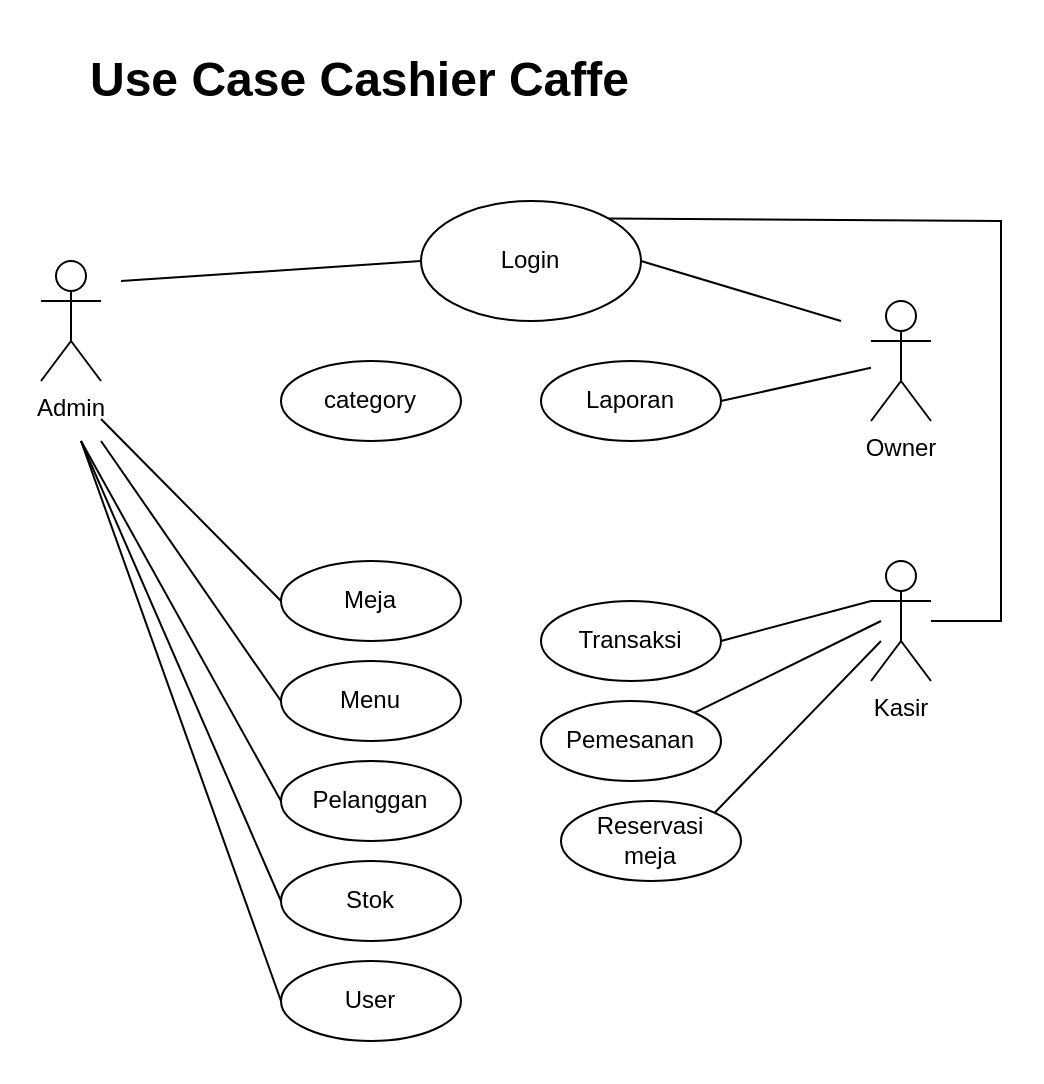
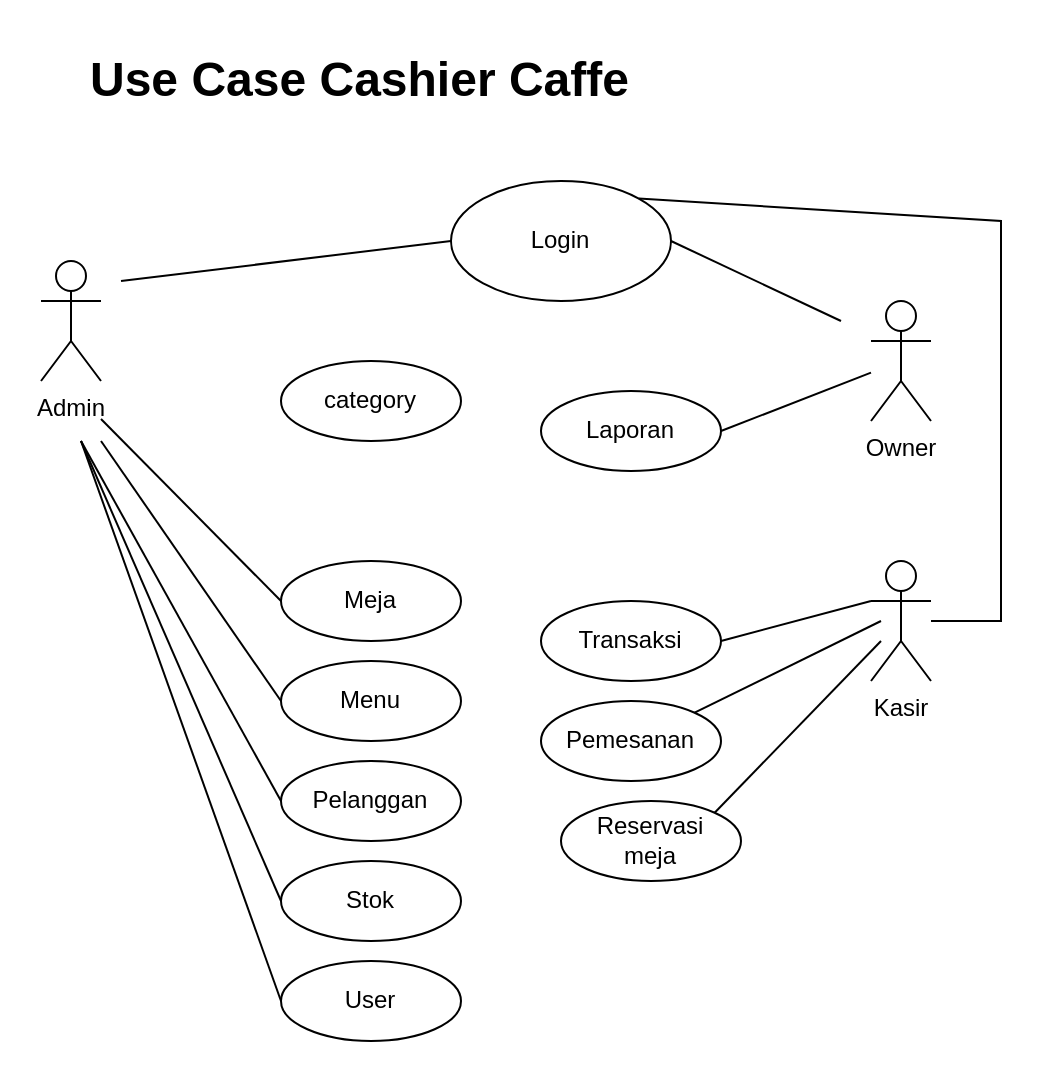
(531, 261) -> (561, 241)
(631, 401) -> (631, 431)
